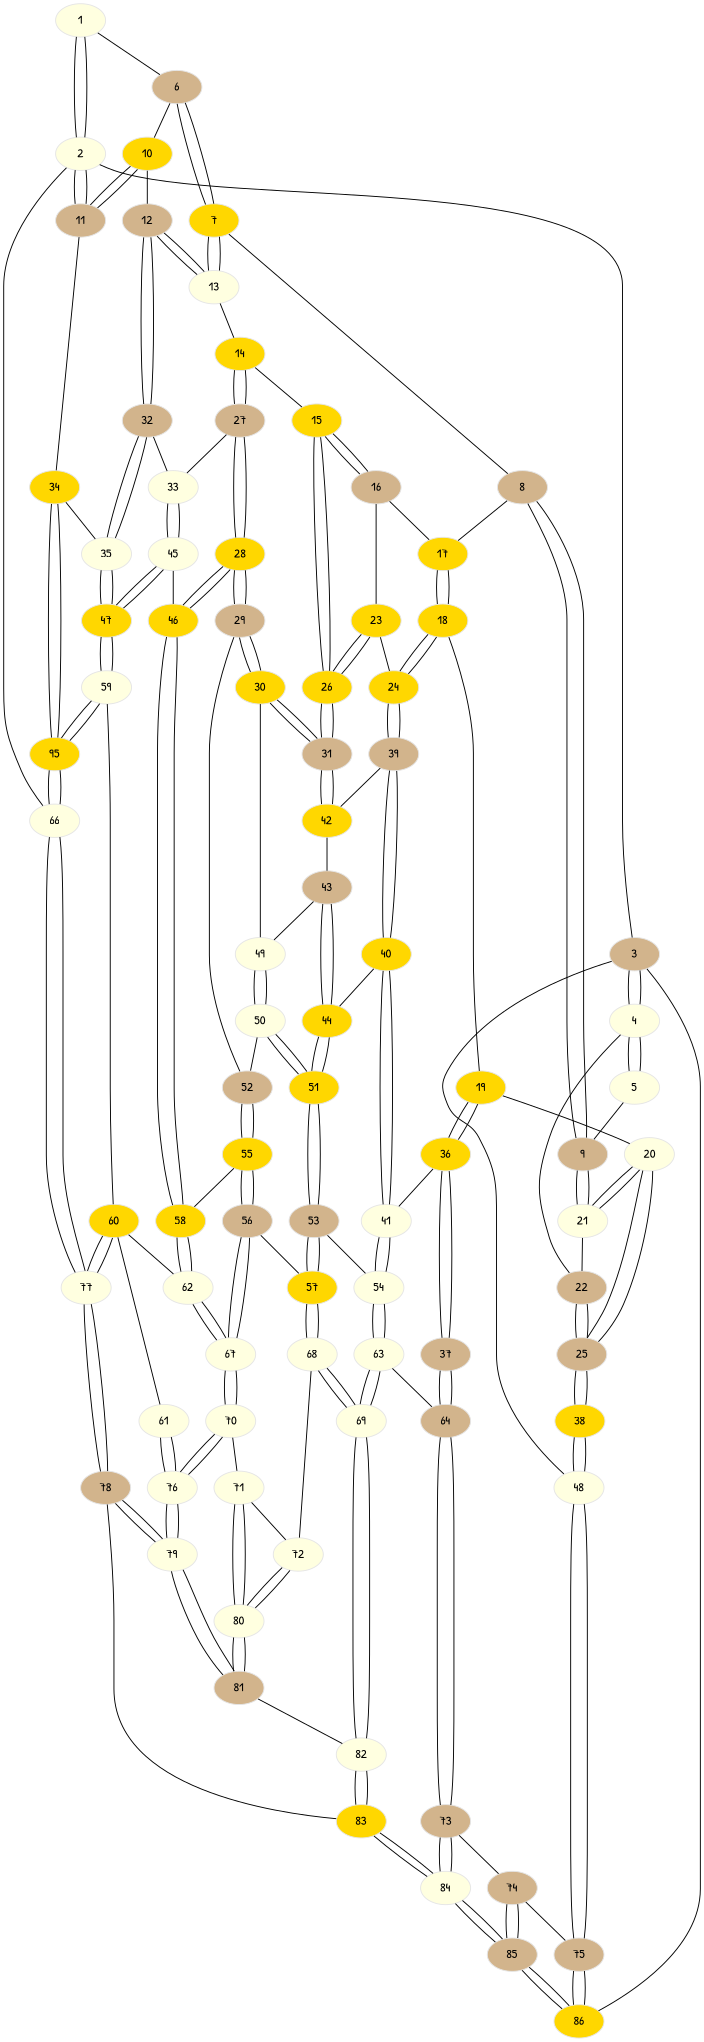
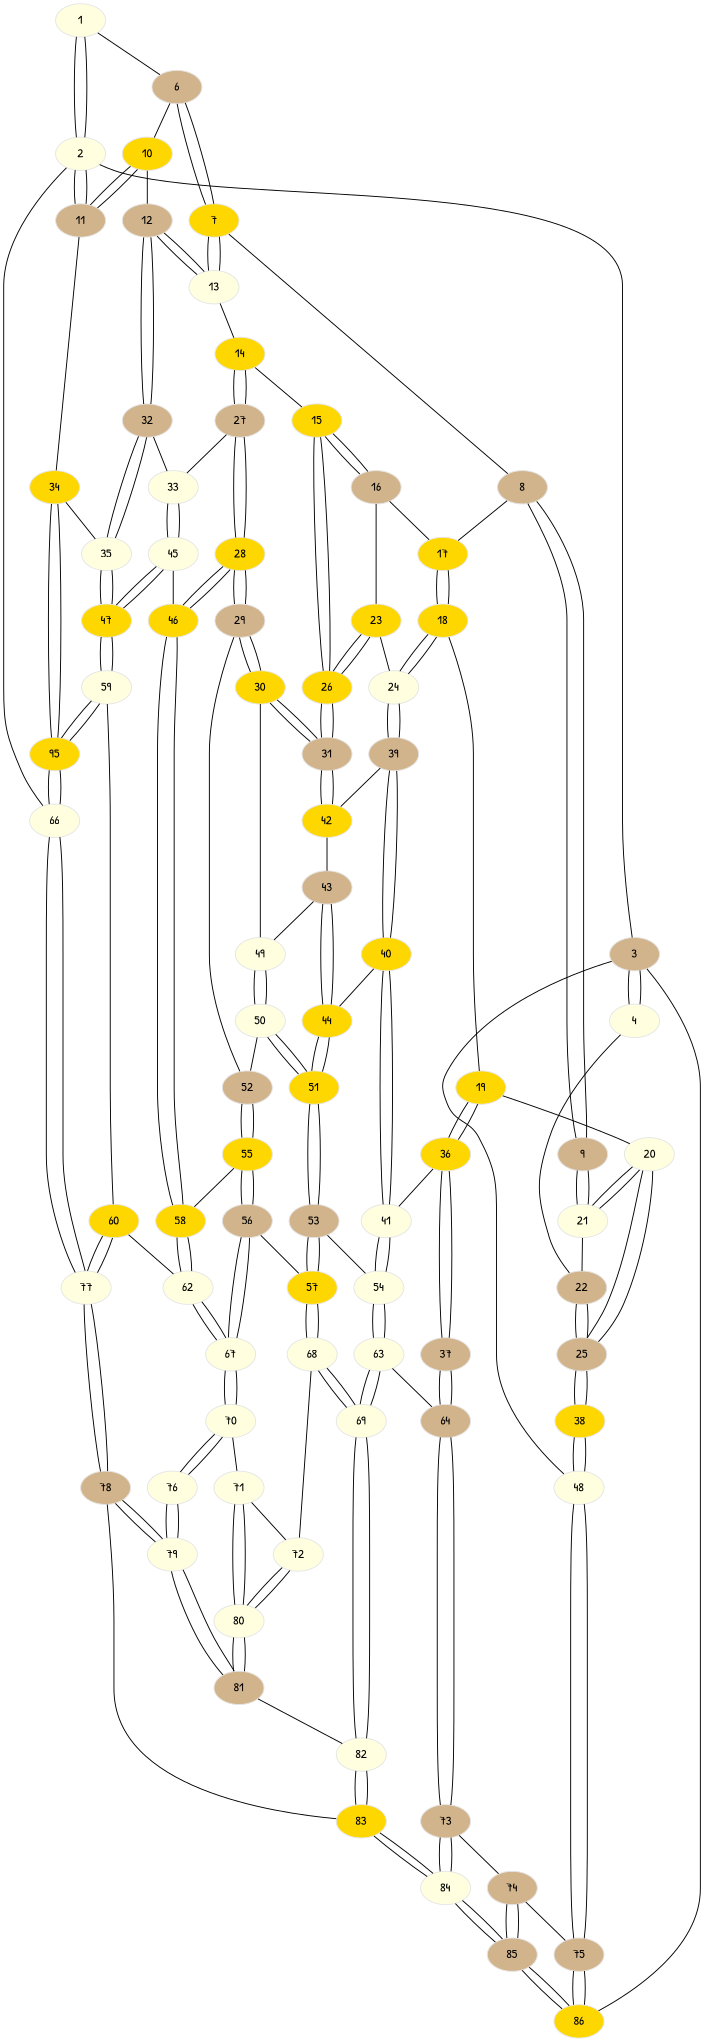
(394, 687) -> (394, 687)
(635, 1088) -> none
(164, 1421) -> none
